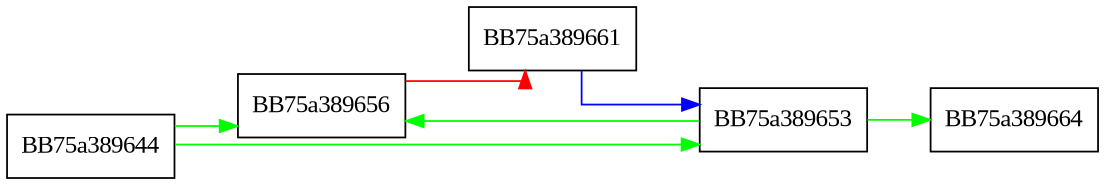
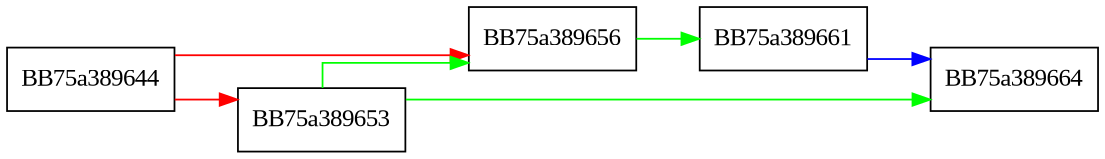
(466, 81) -> (659, 39)
(615, 105) -> (890, 59)
(197, 126) -> (313, 55)
(428, 145) -> (197, 100)
